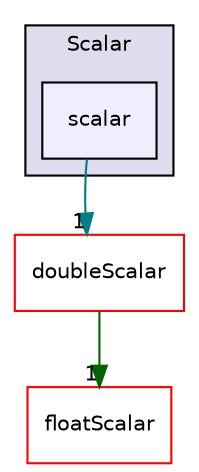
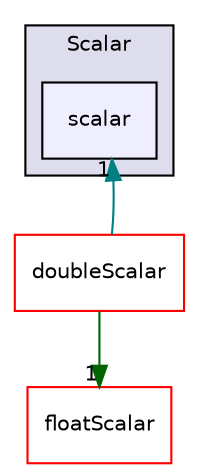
(85, 189) -> (114, 208)
